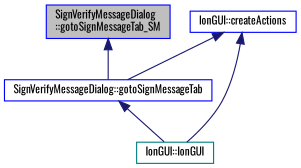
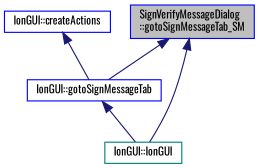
(108, 90) -> (94, 90)
(224, 98) -> (173, 98)
